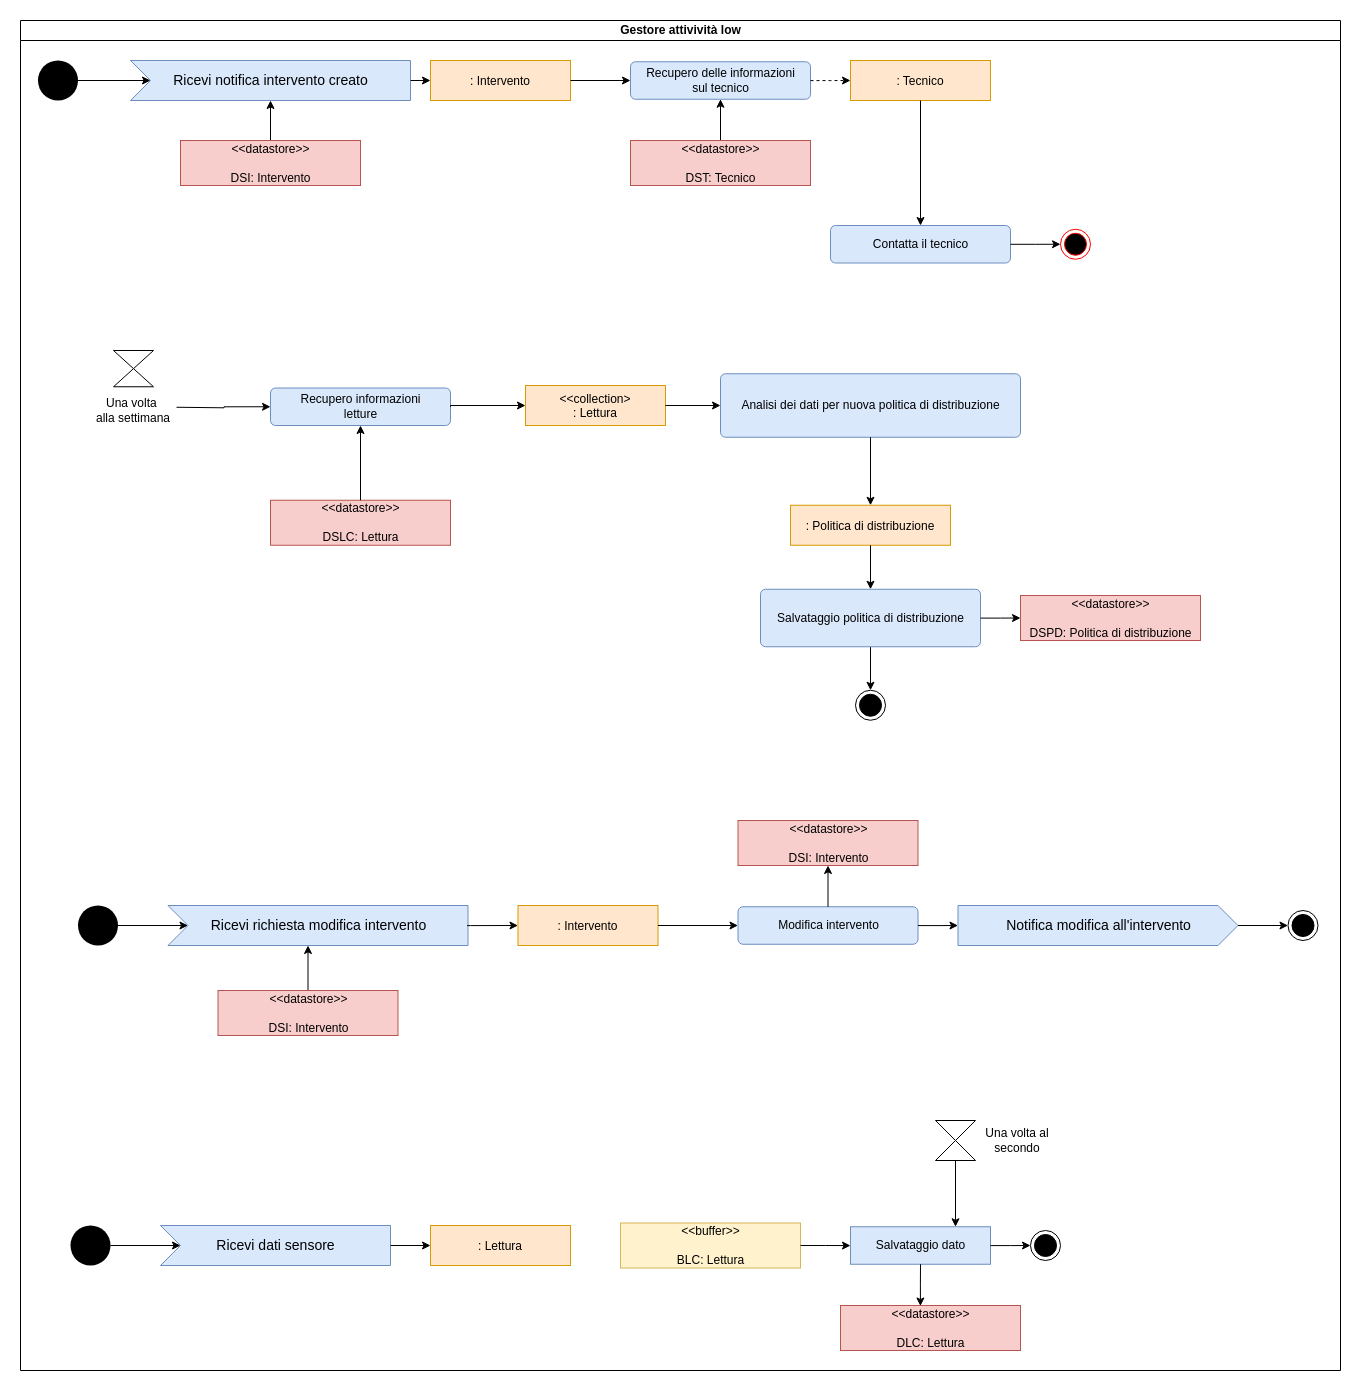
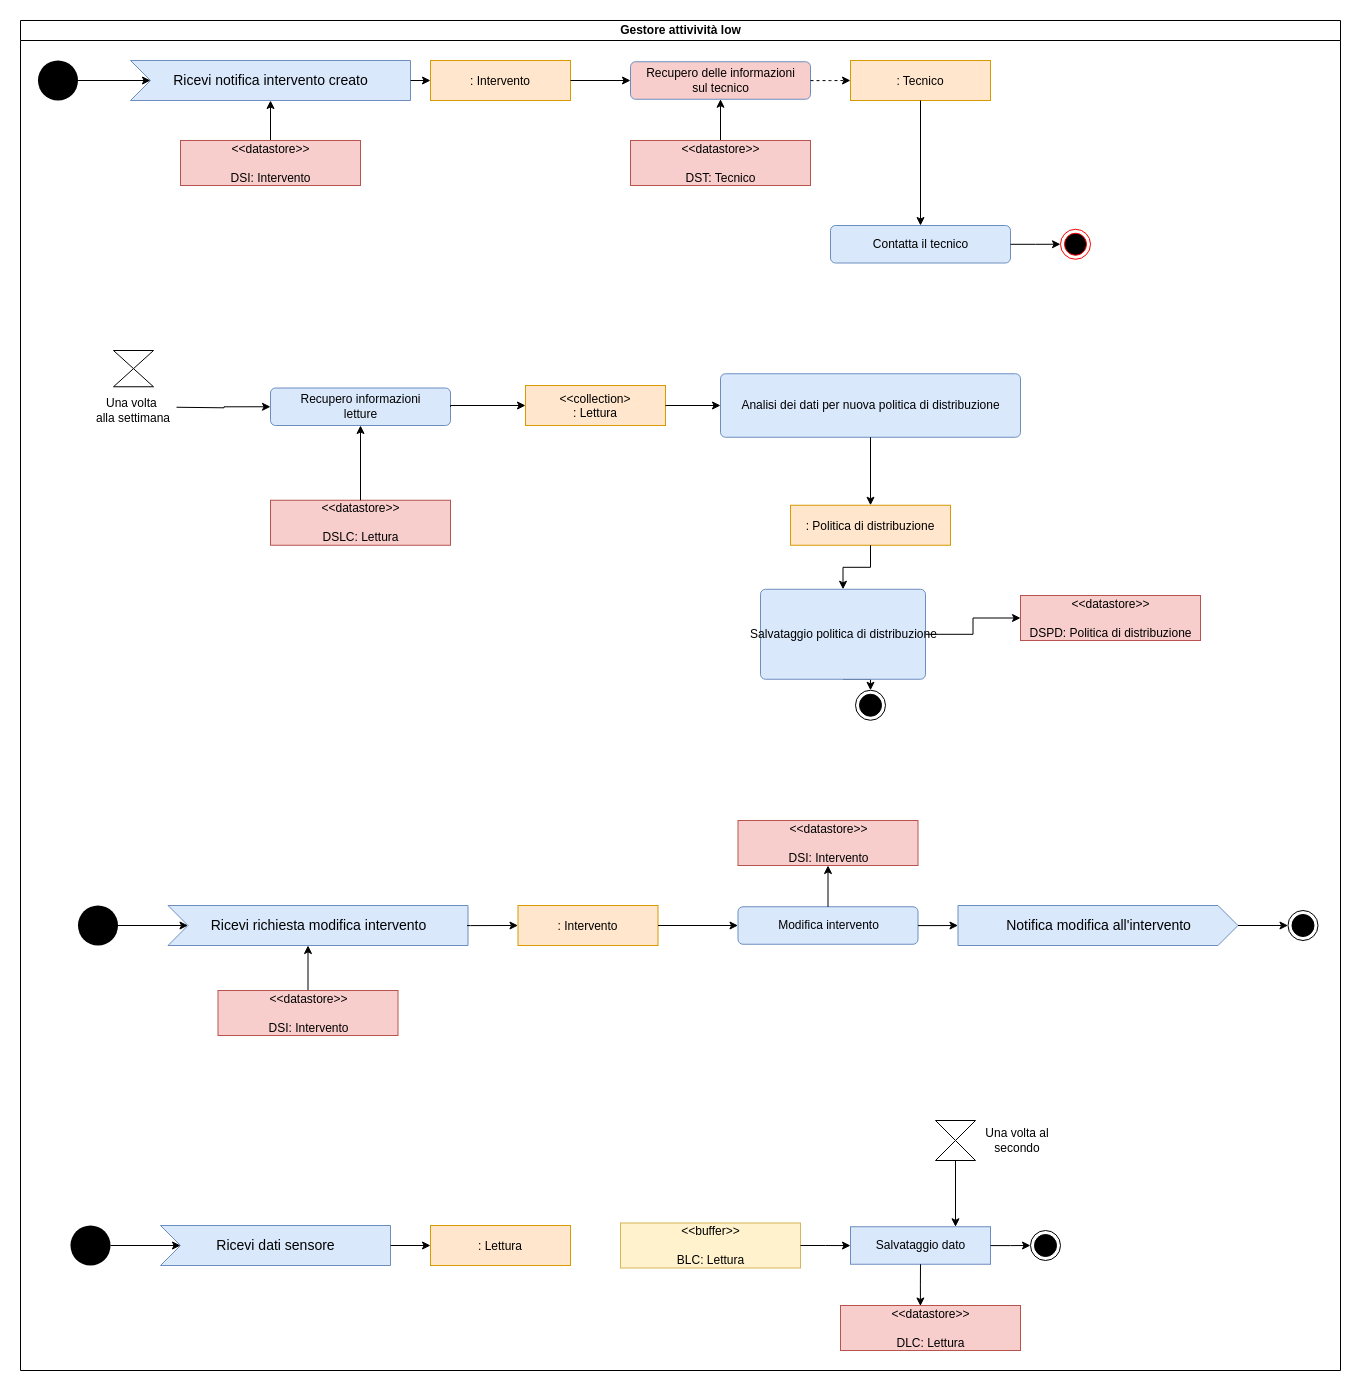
(721, 81) -> (721, 81)
(871, 618) -> (843, 634)
